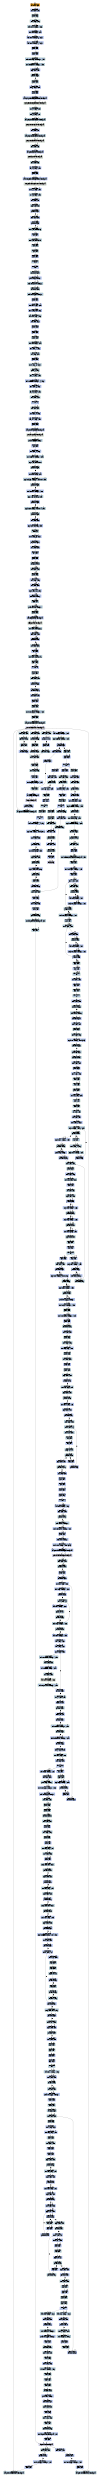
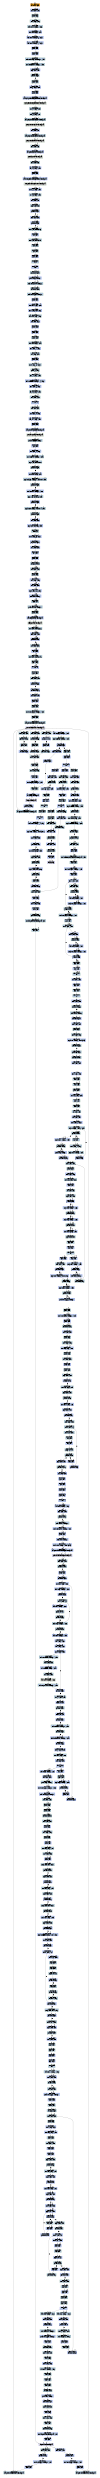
(76, 1068) -> none
(67, 1305) -> none
